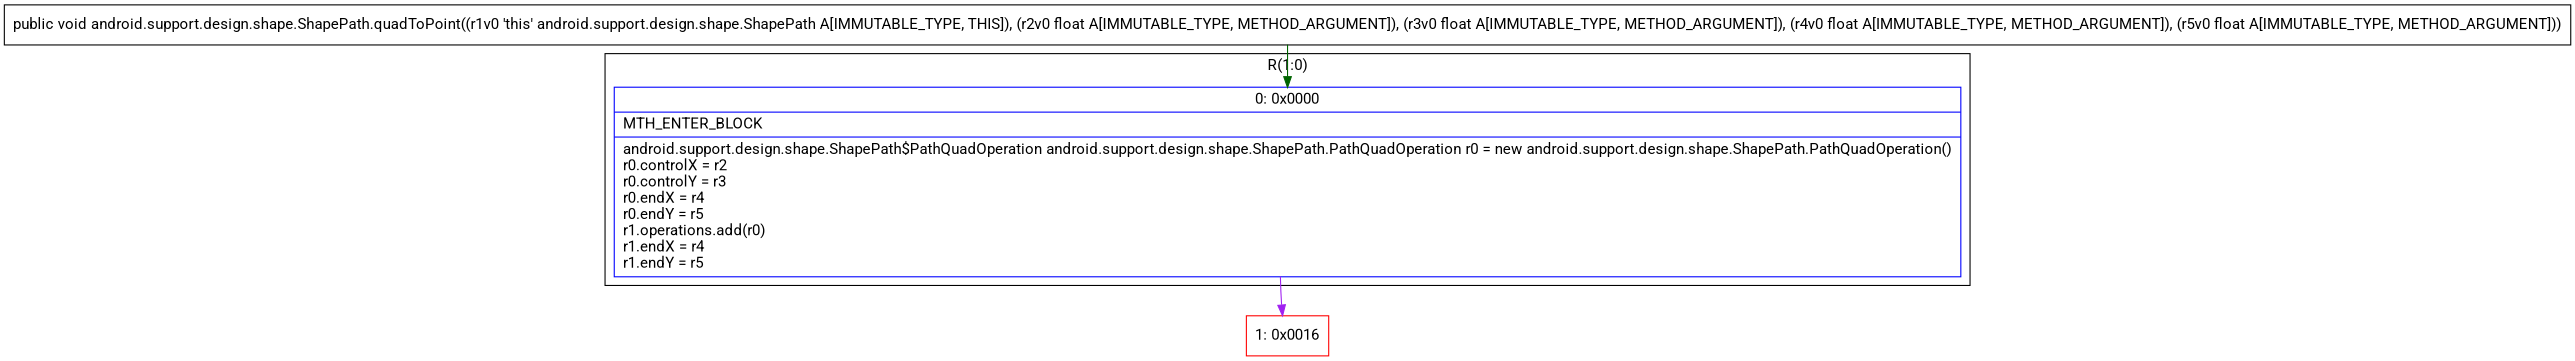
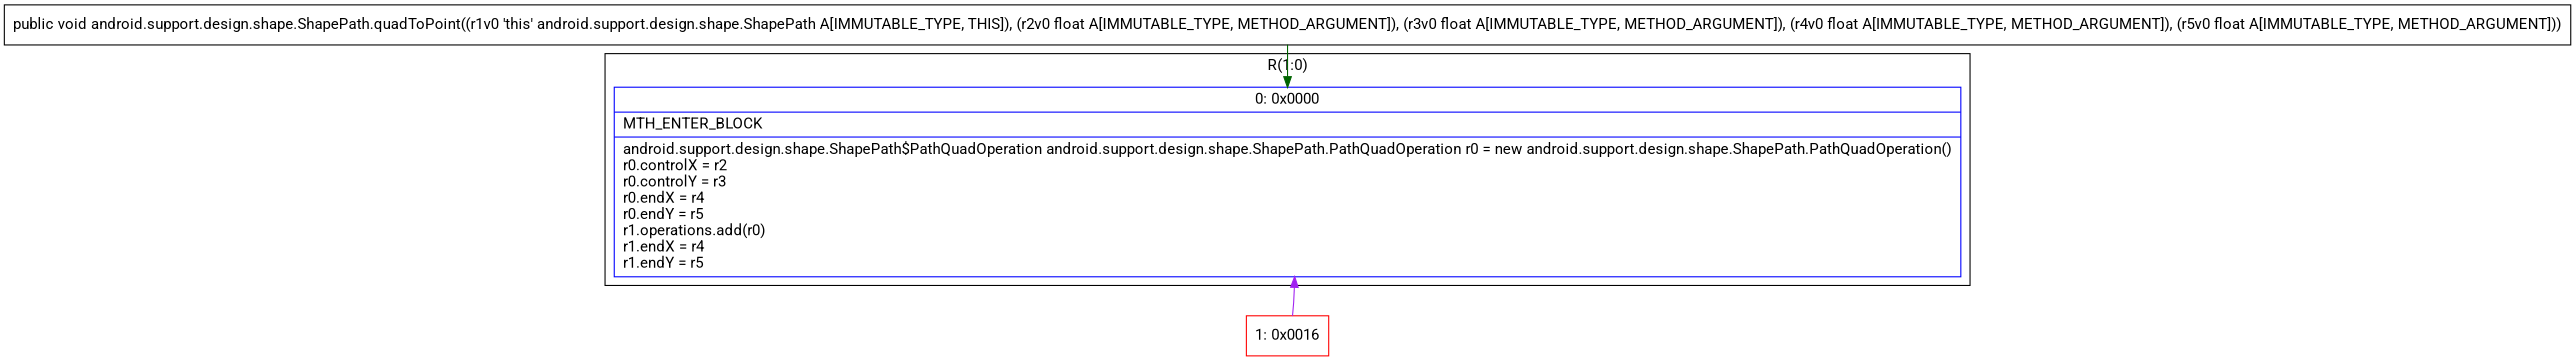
(1281, 292) -> (1294, 302)
